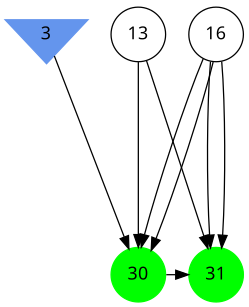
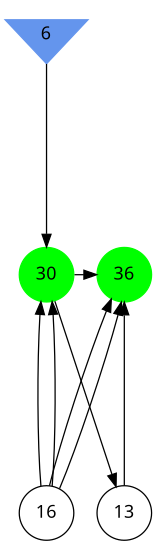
(47, 34) -> (47, 34)
(138, 148) -> (76, 366)
(216, 275) -> (124, 275)
